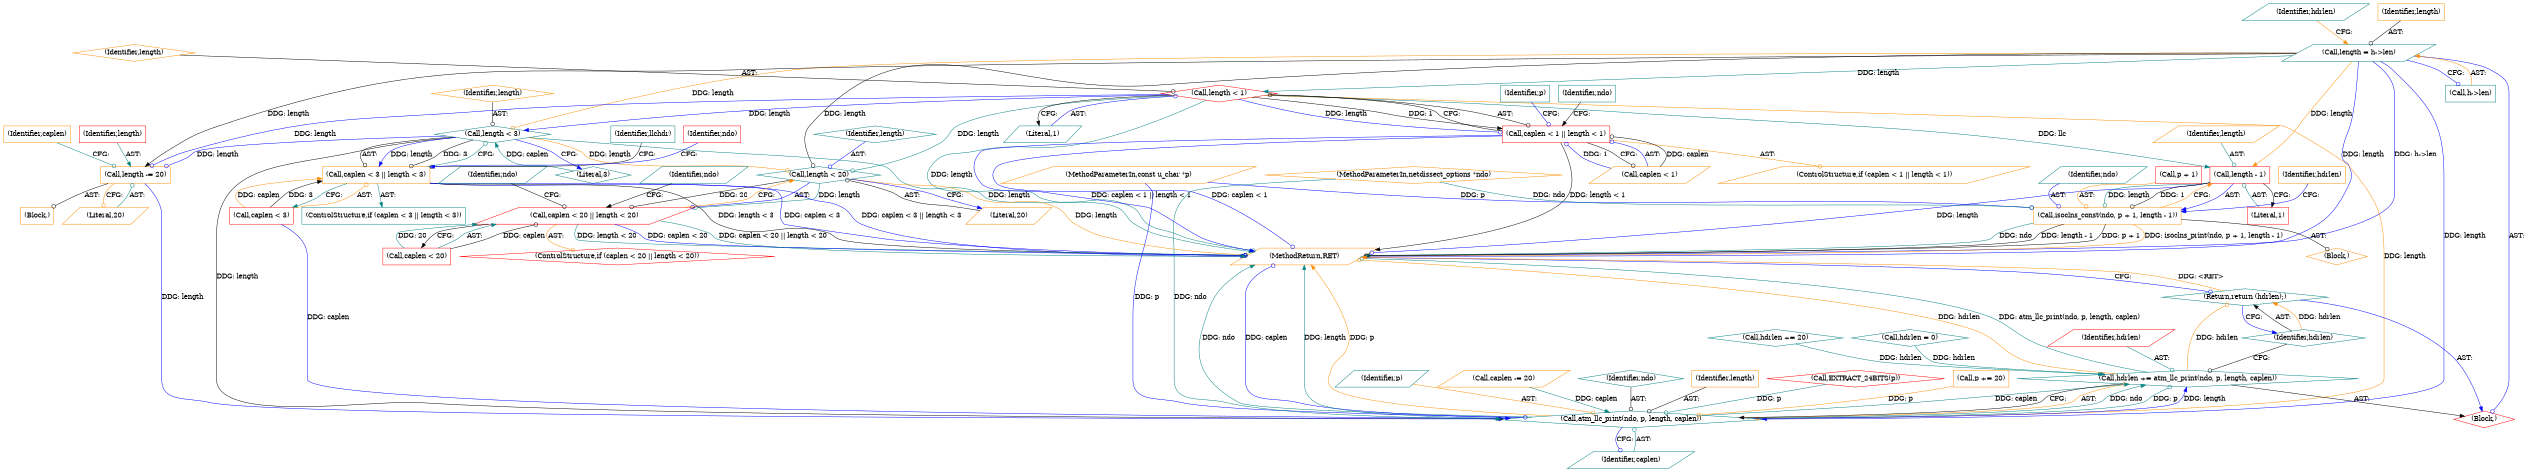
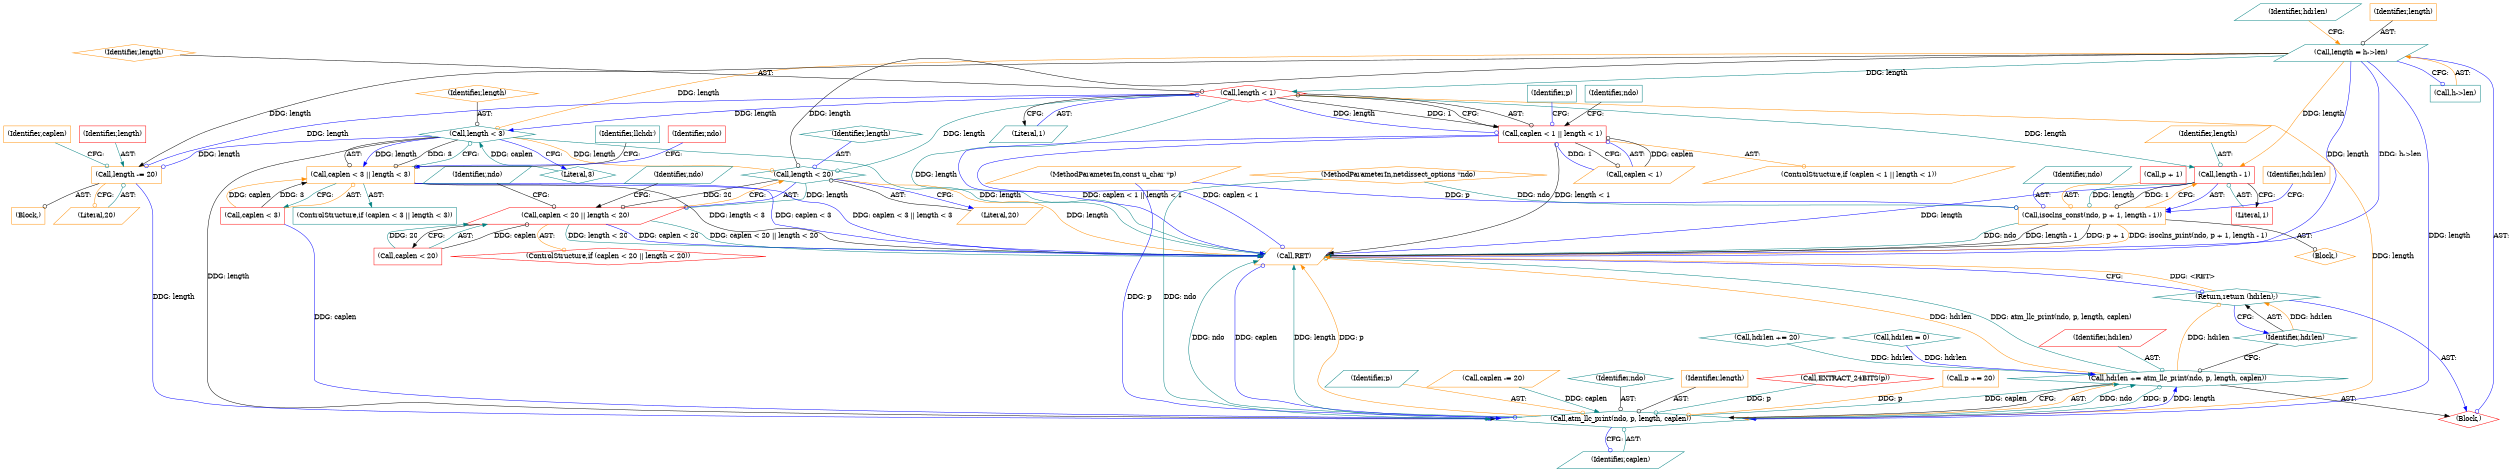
(2052, 134) -> (2045, 134)
(1304, 256) -> (1294, 256)
(2004, 369) -> (1995, 369)
